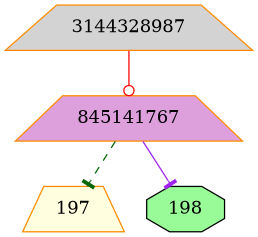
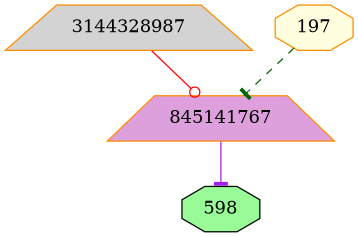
(103, 161) -> (271, 70)
(74, 209) -> (314, 28)
(186, 209) -> (221, 209)
